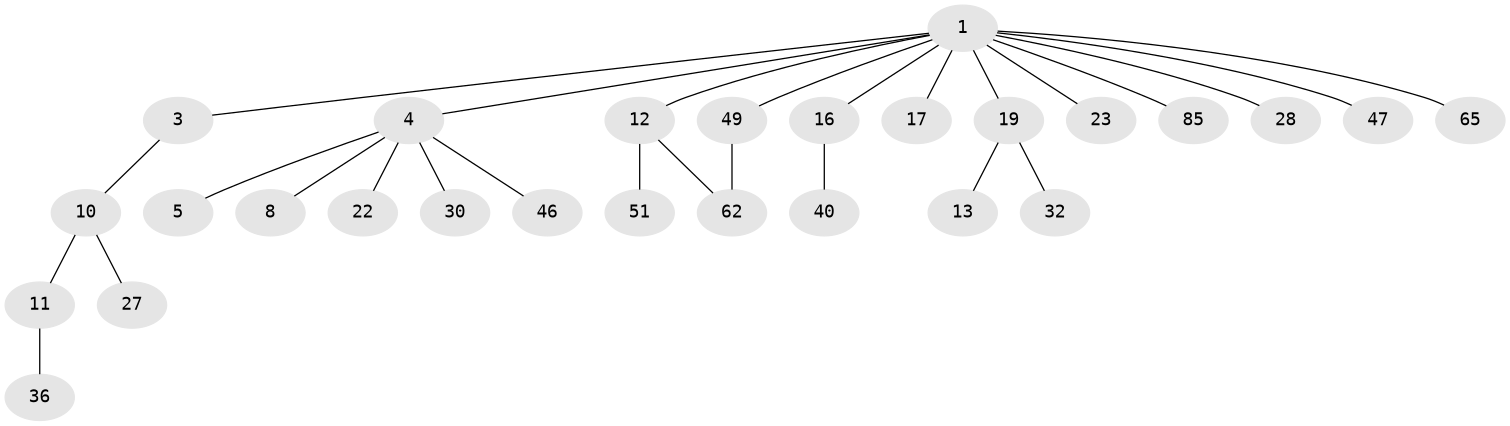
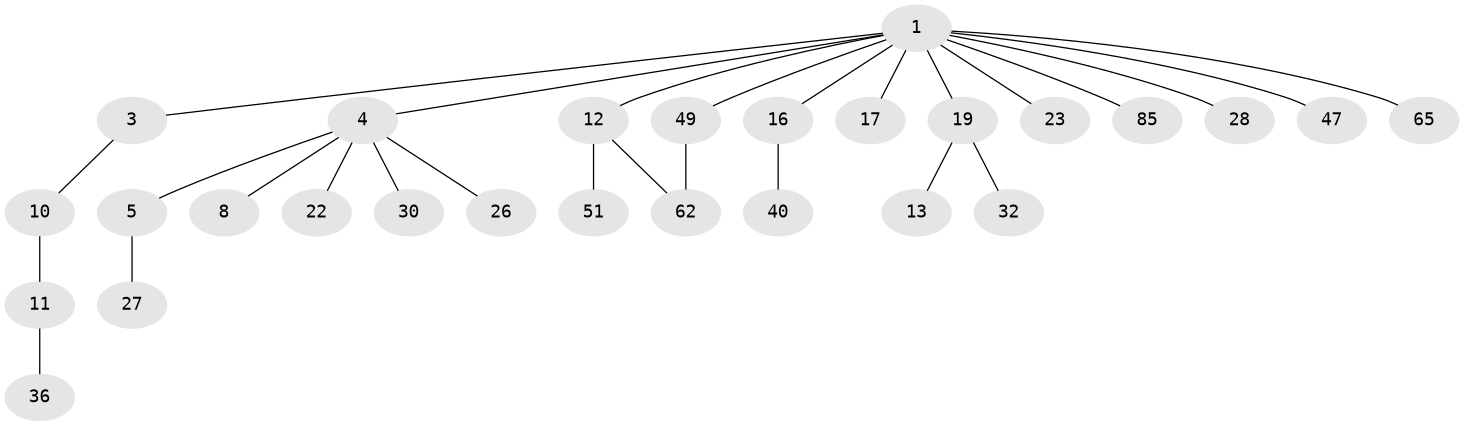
(547, 213) -> (501, 213)
(109, 259) -> (132, 259)
